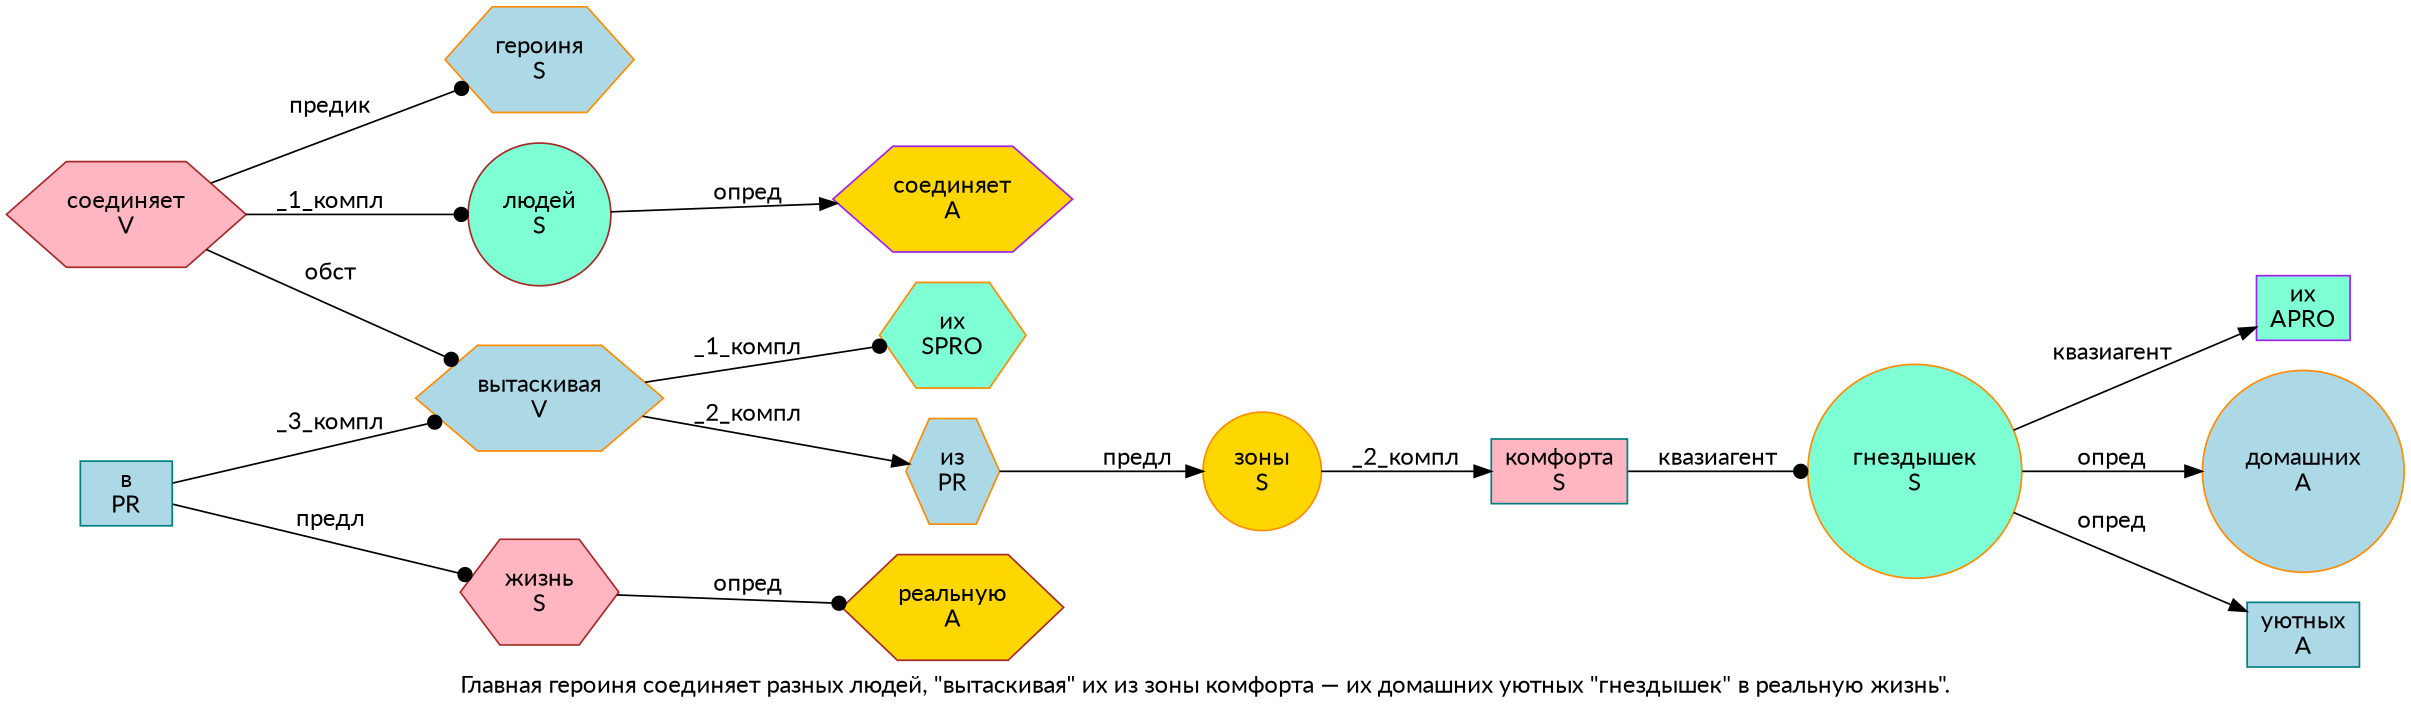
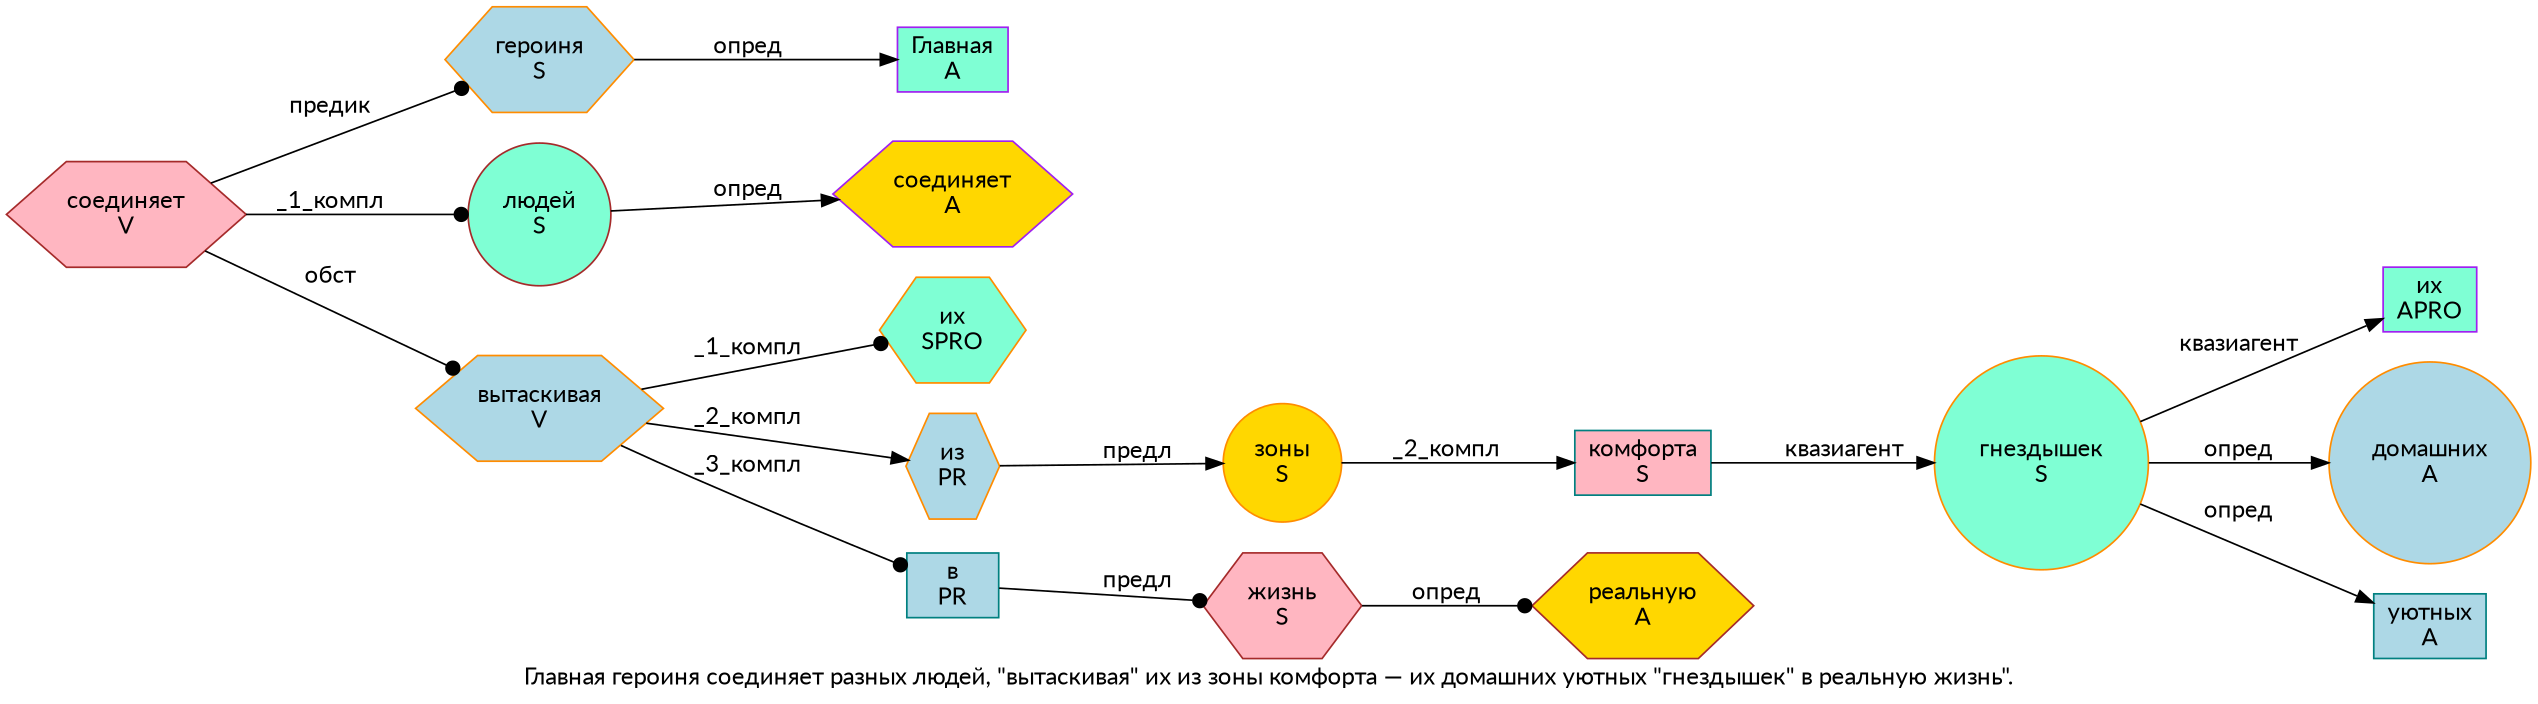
none -> (953, 60)
(300, 453) -> (757, 505)
(1711, 471) -> (1814, 463)
